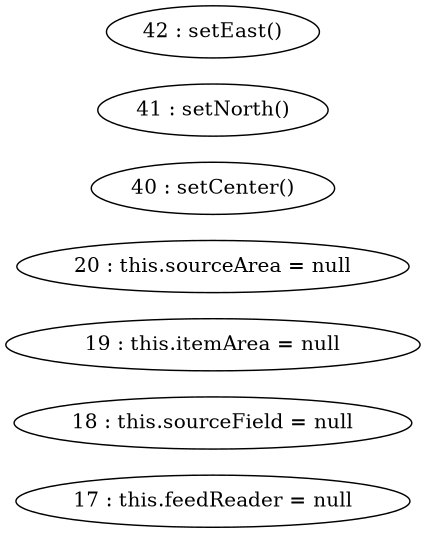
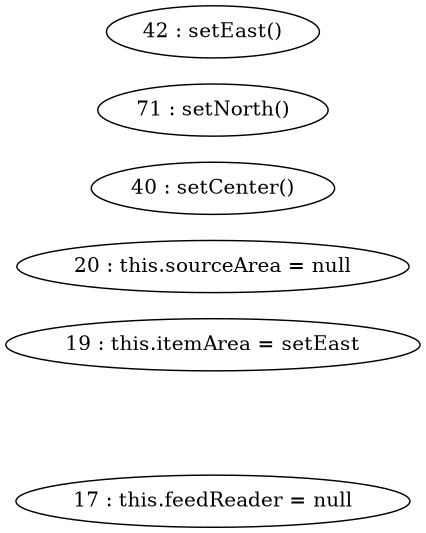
(213, 110) -> (213, 110)
(213, 345) -> (213, 345)
(213, 423) -> none
